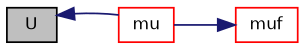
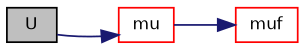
(97, 13) -> (79, 36)
